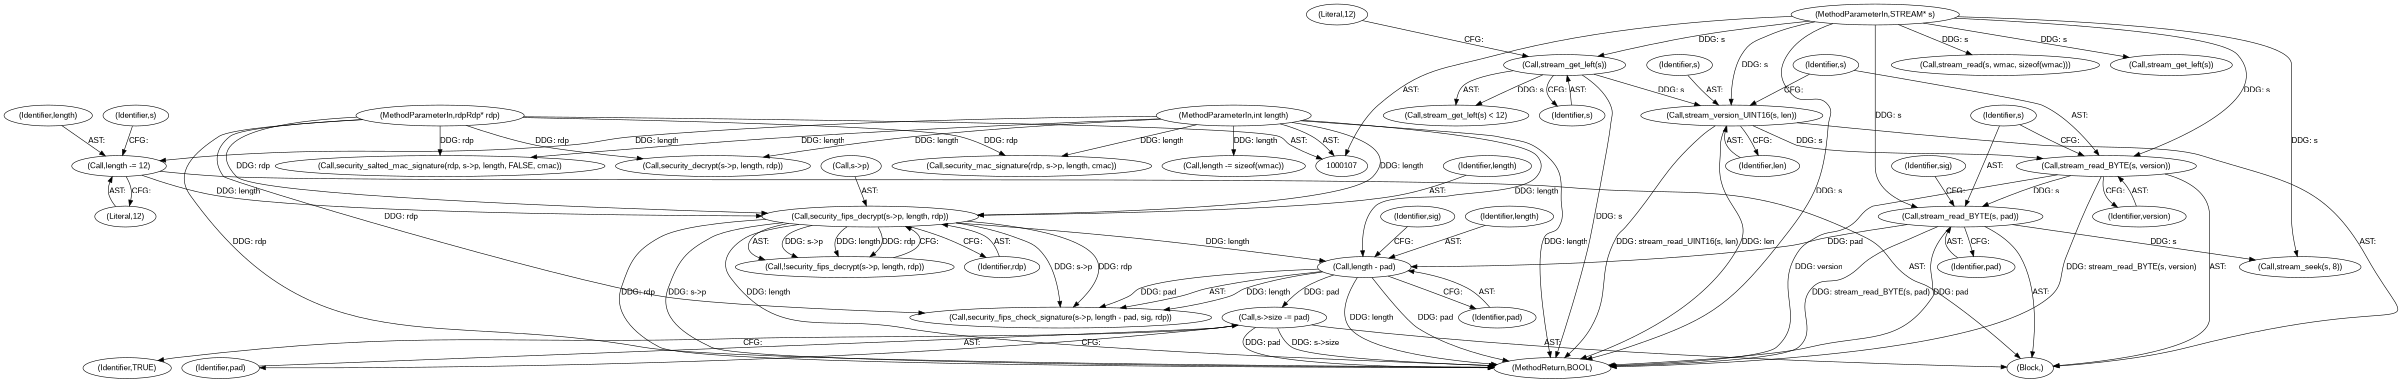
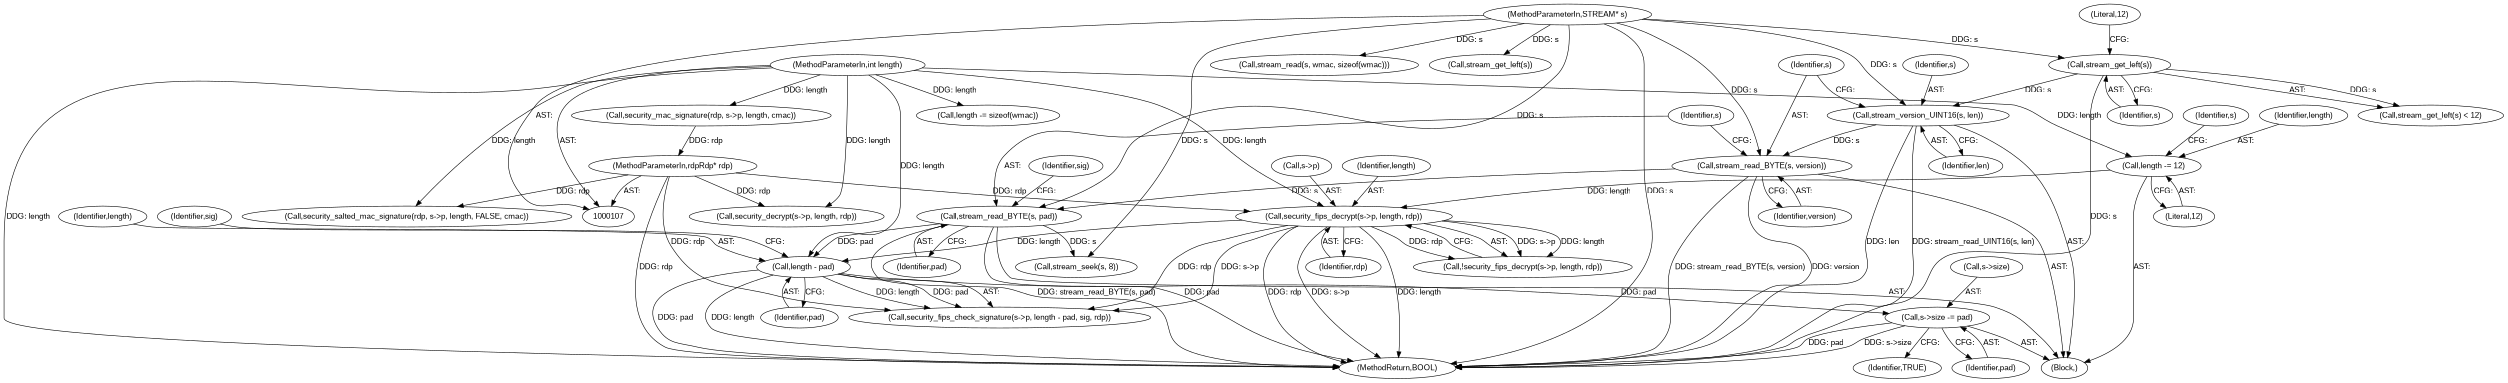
(763, 124) -> (689, 138)
none -> (1987, 267)
